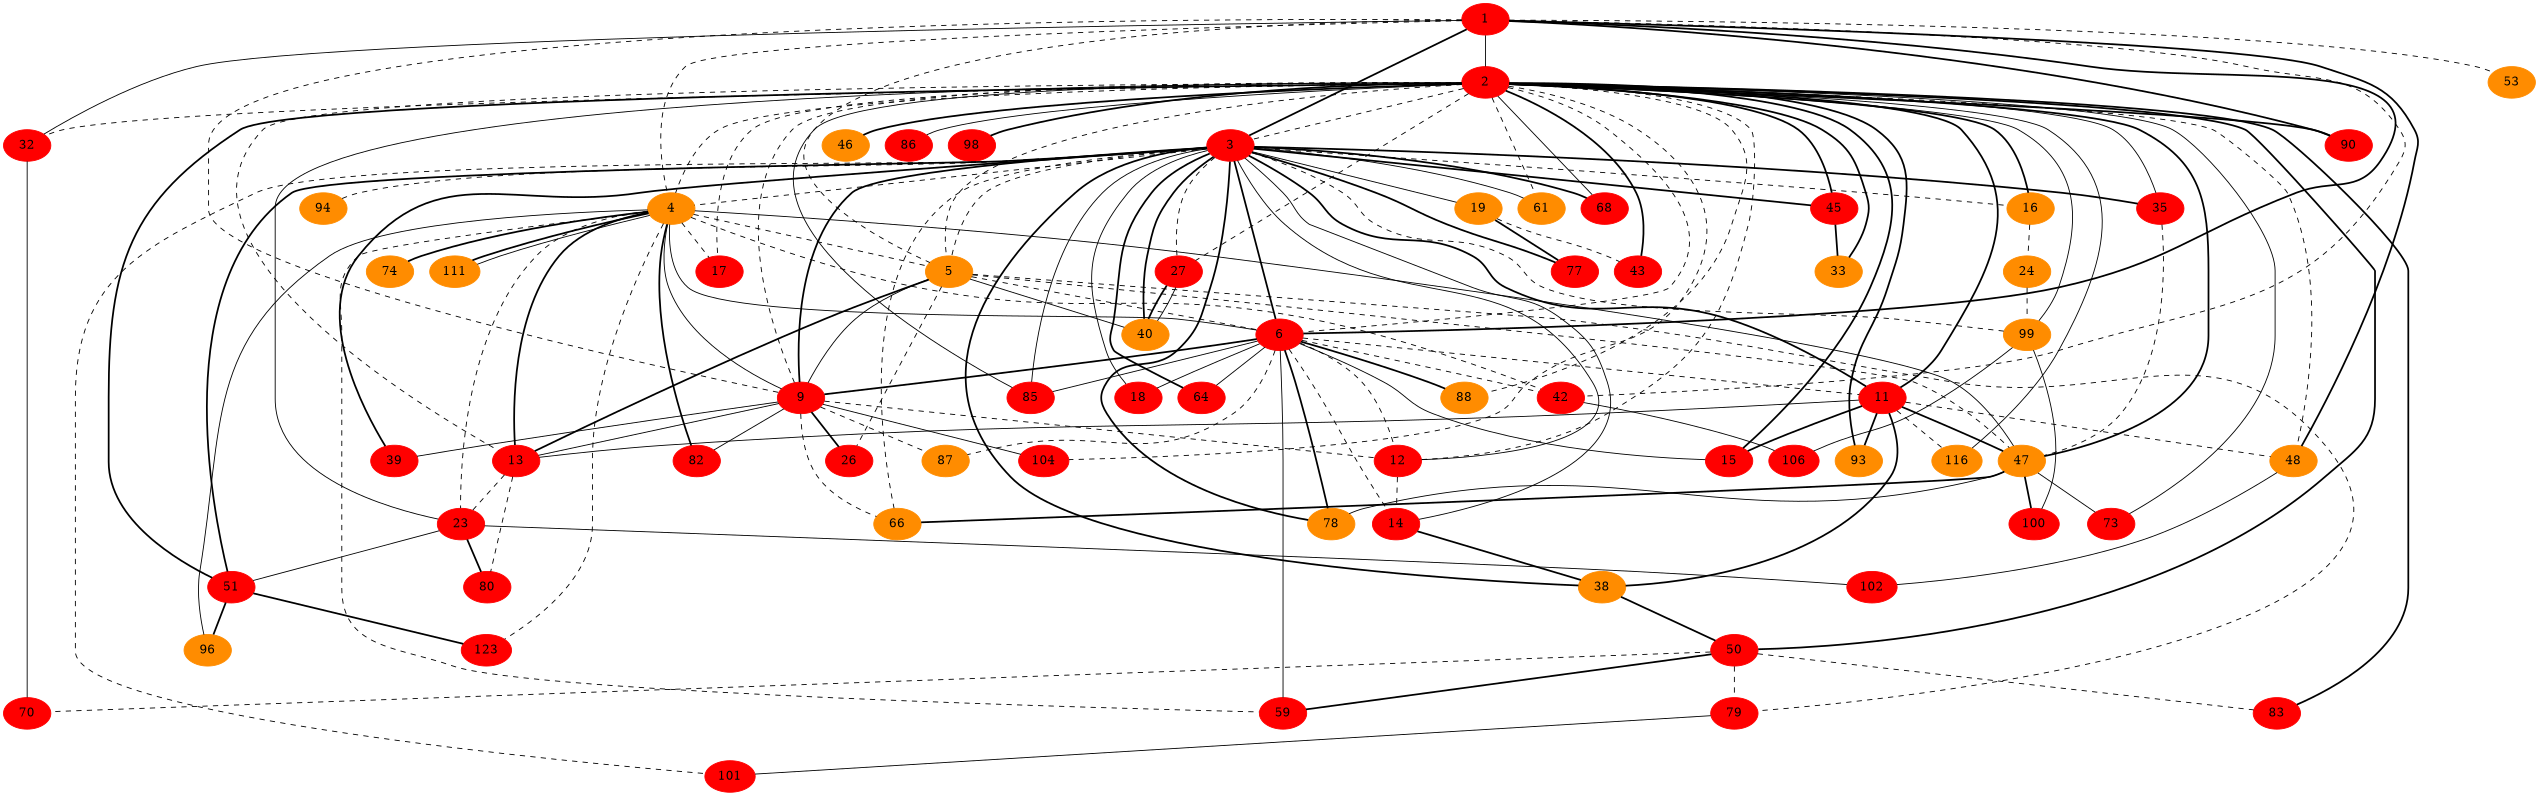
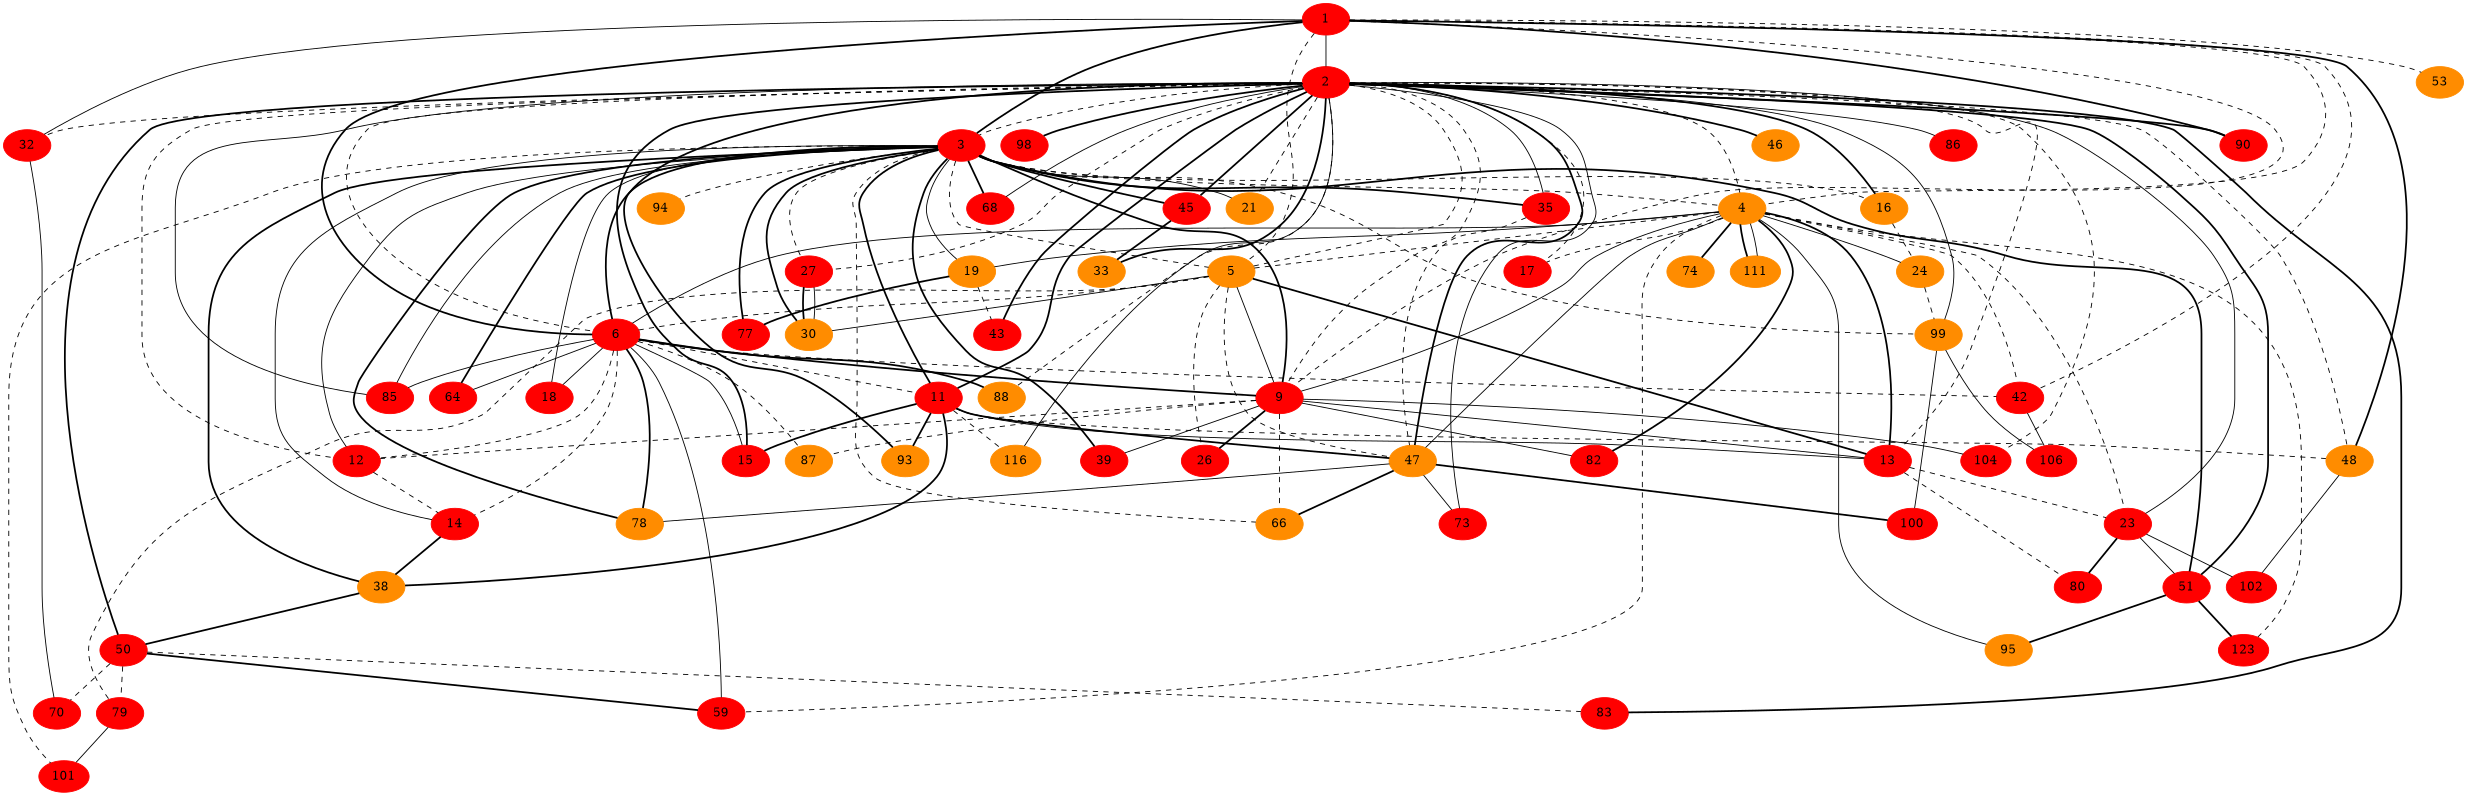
(1542, 209) -> (1250, 209)
none -> (1356, 236)
none -> (1846, 243)
(1145, 335) -> (809, 335)
(208, 650) -> (2009, 650)
